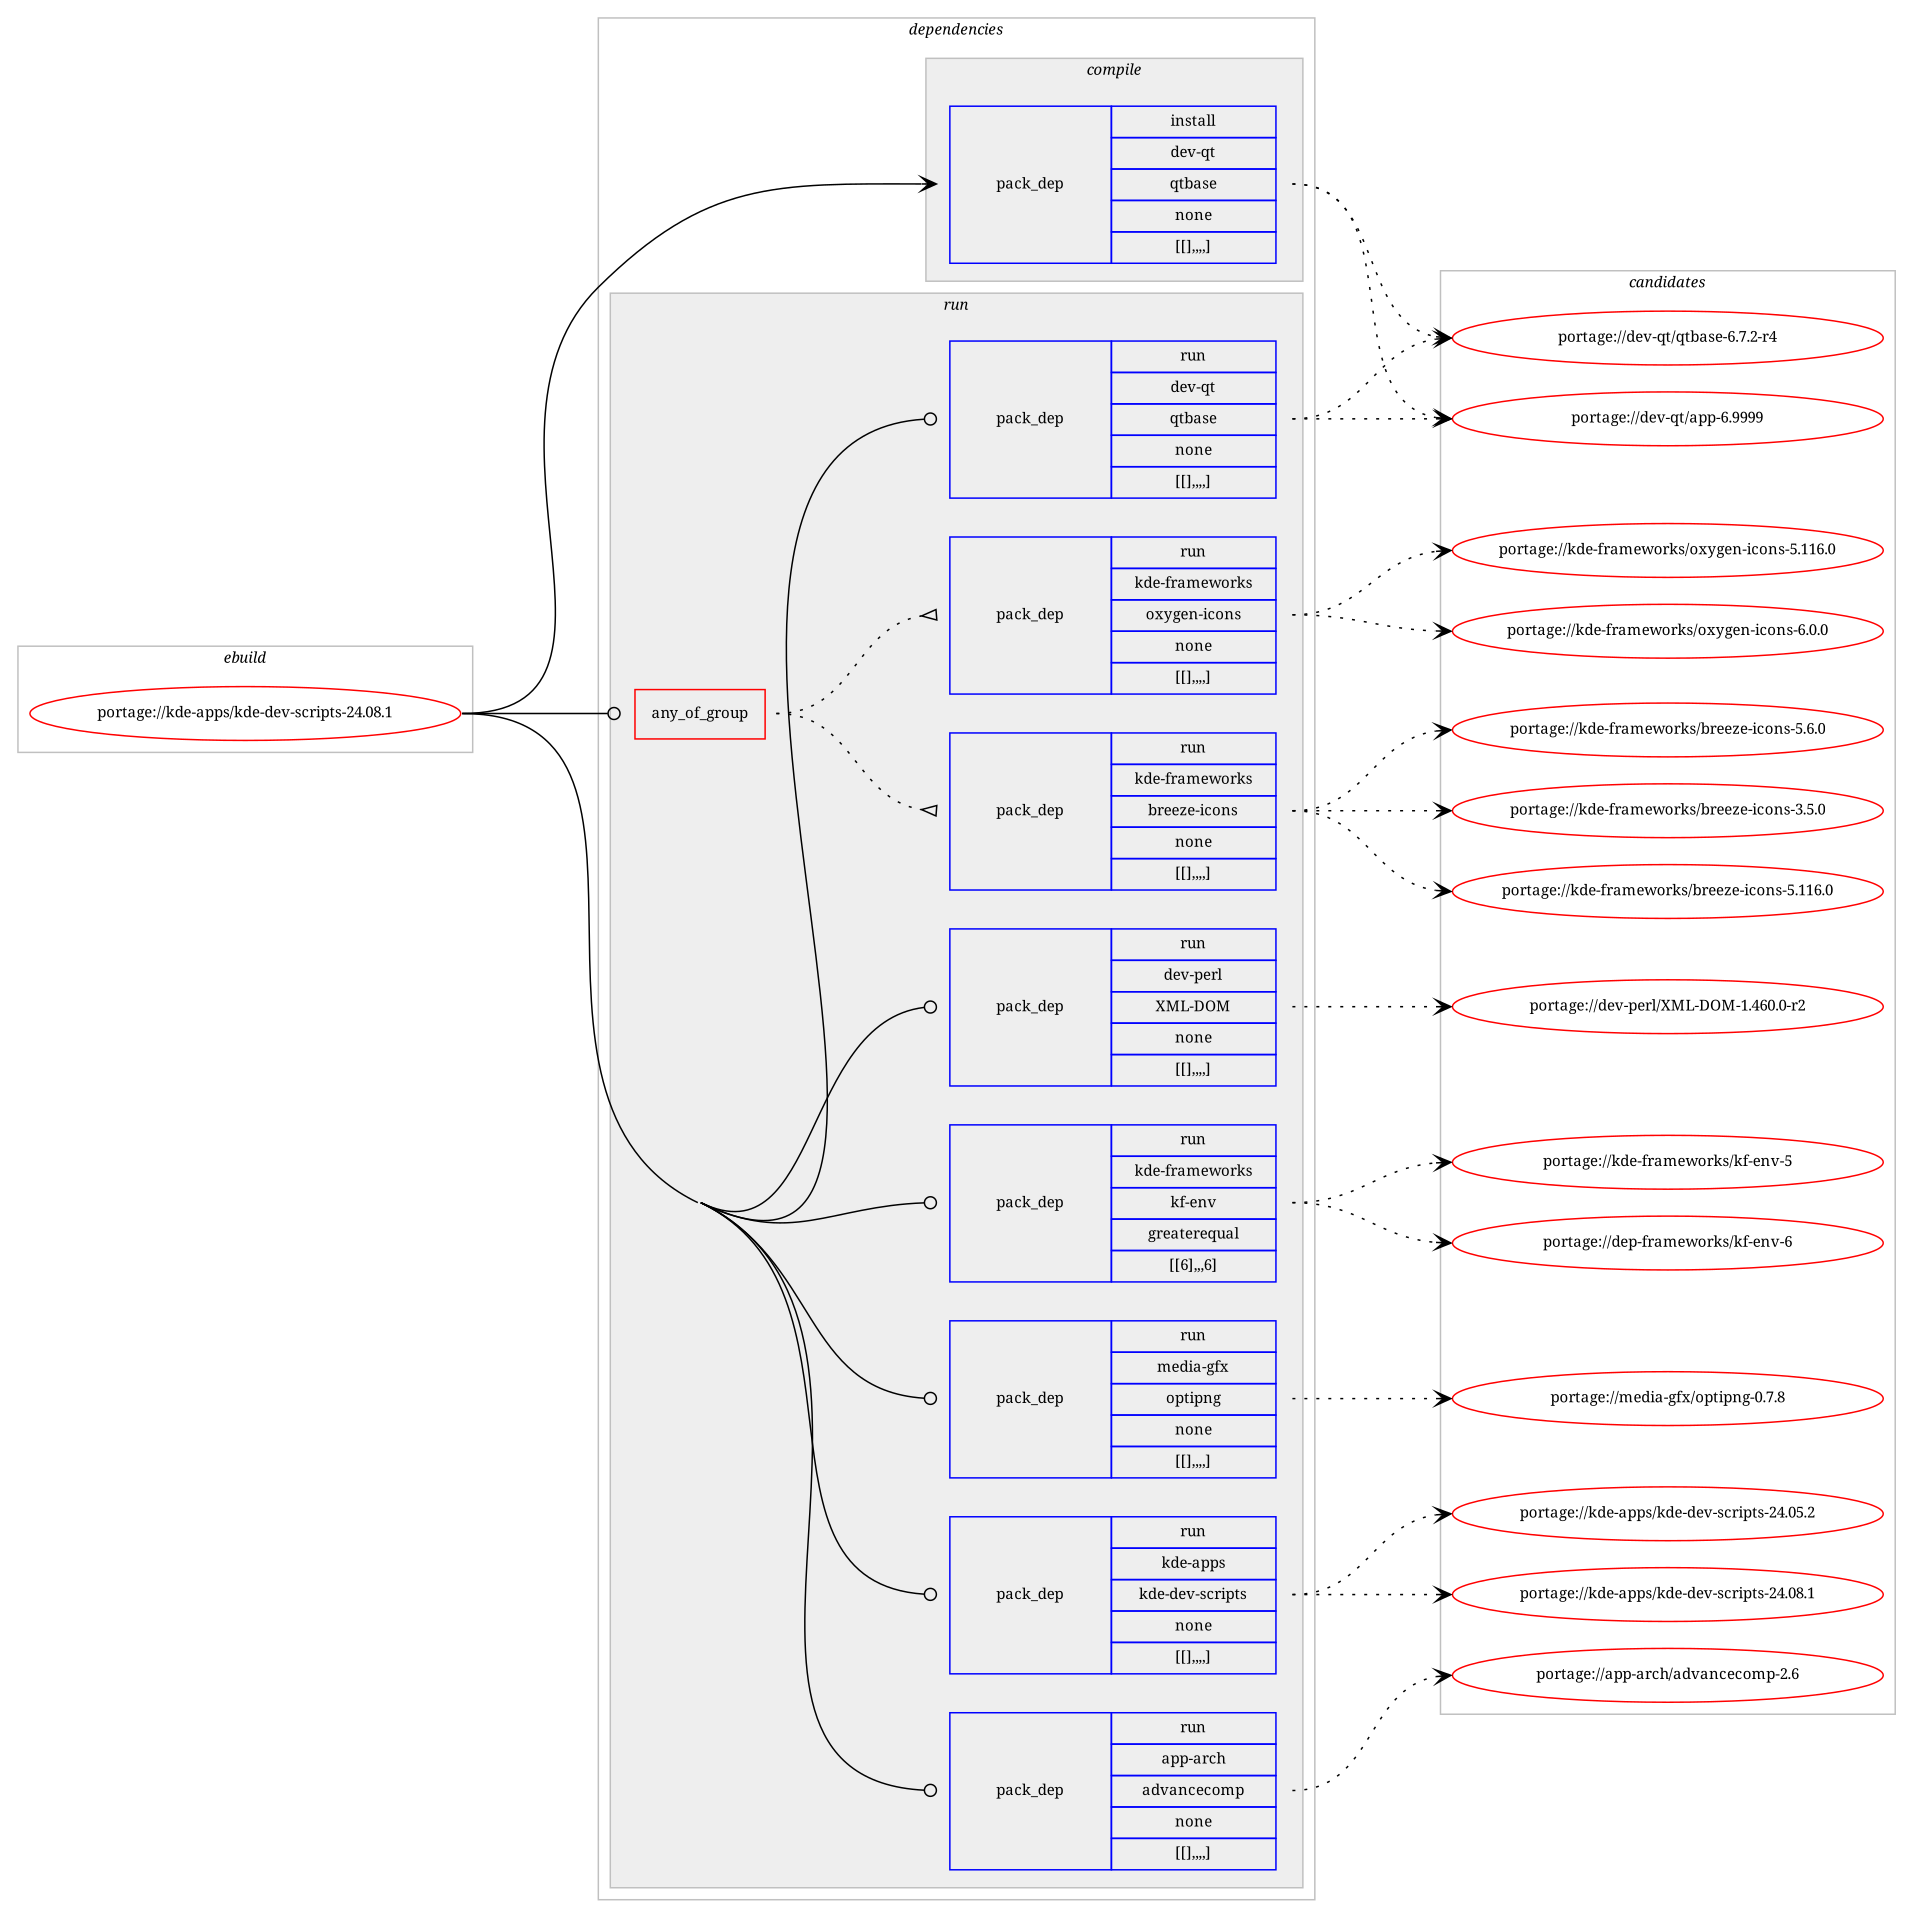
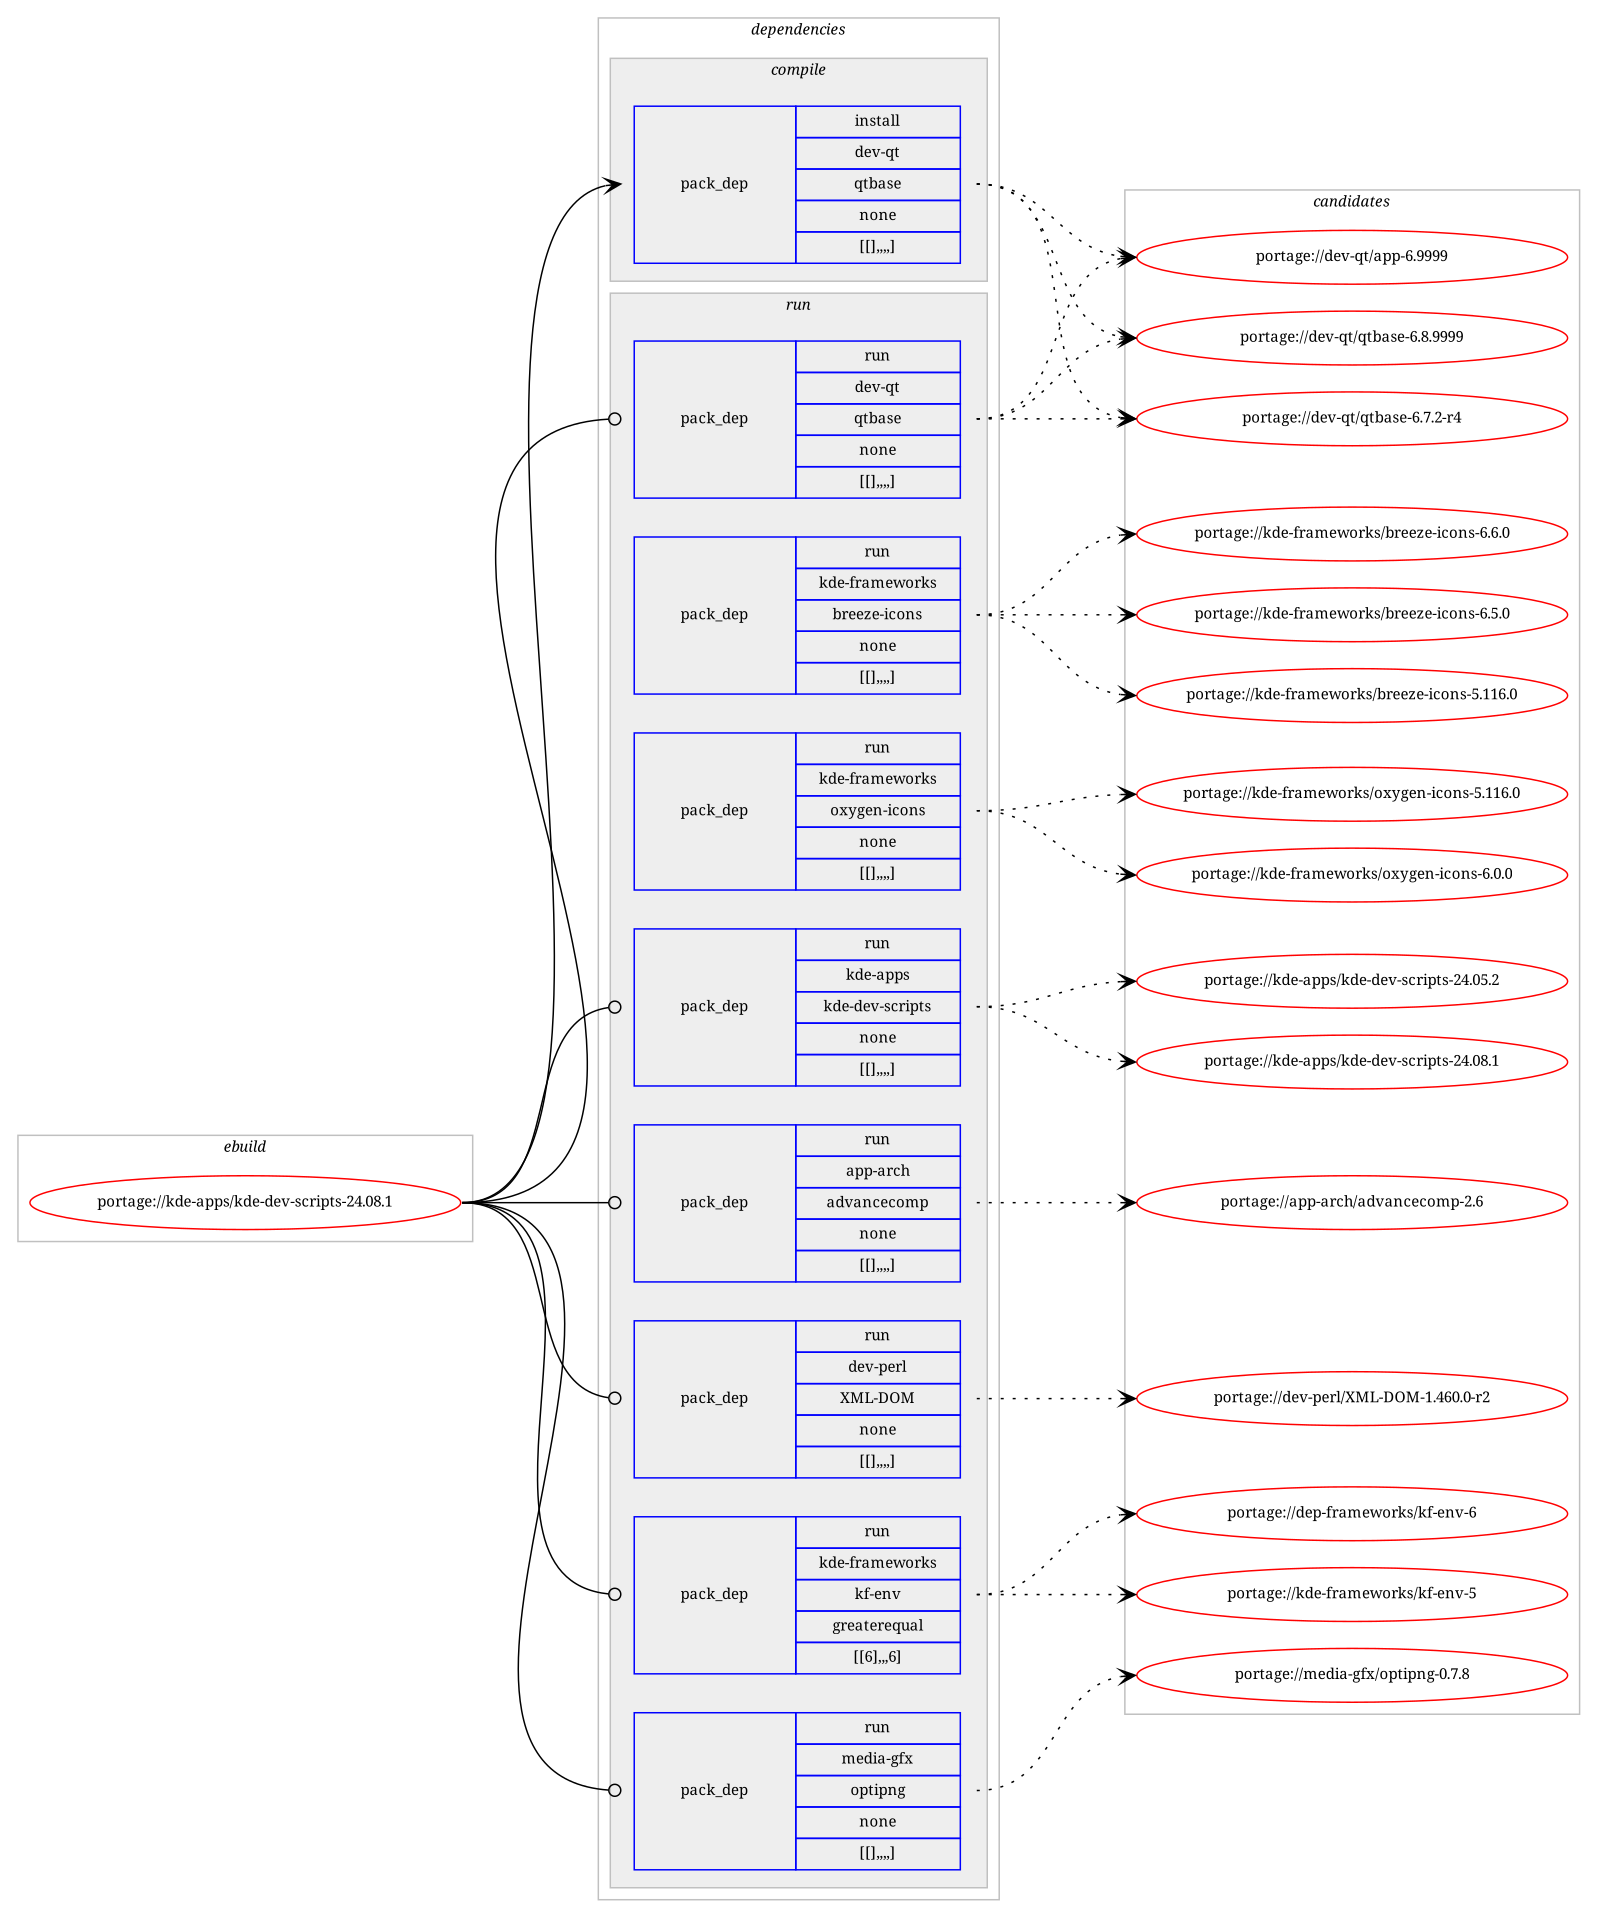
none -> (1352, 338)
(699, 714) -> none
(1668, 730) -> (1352, 534)
(1668, 811) -> (1352, 615)
